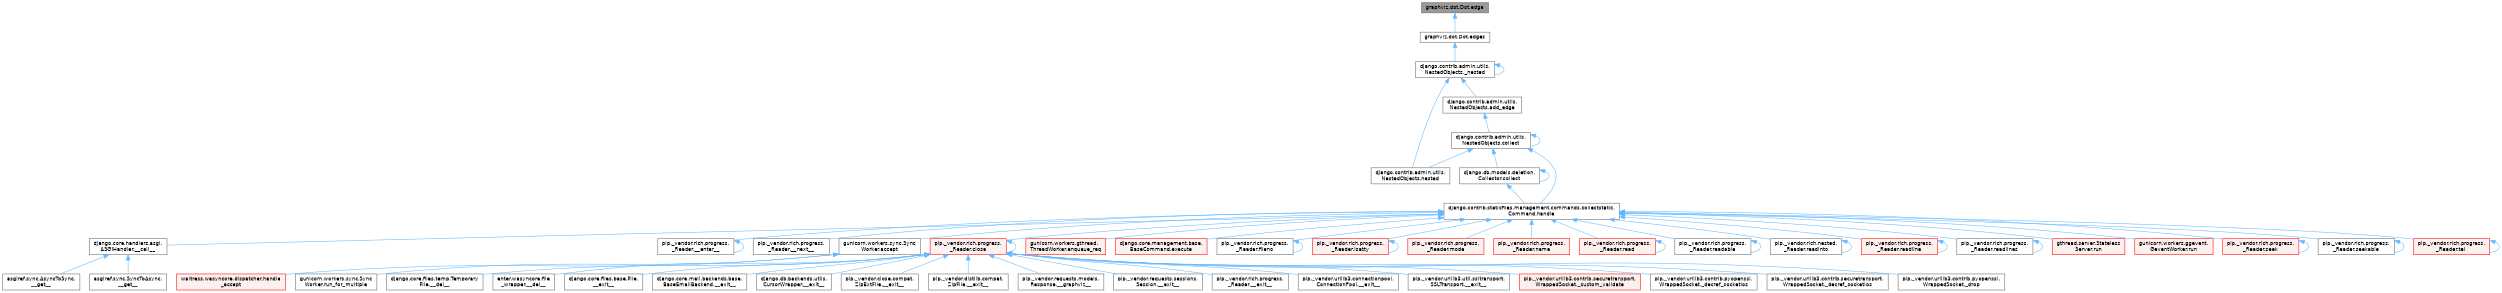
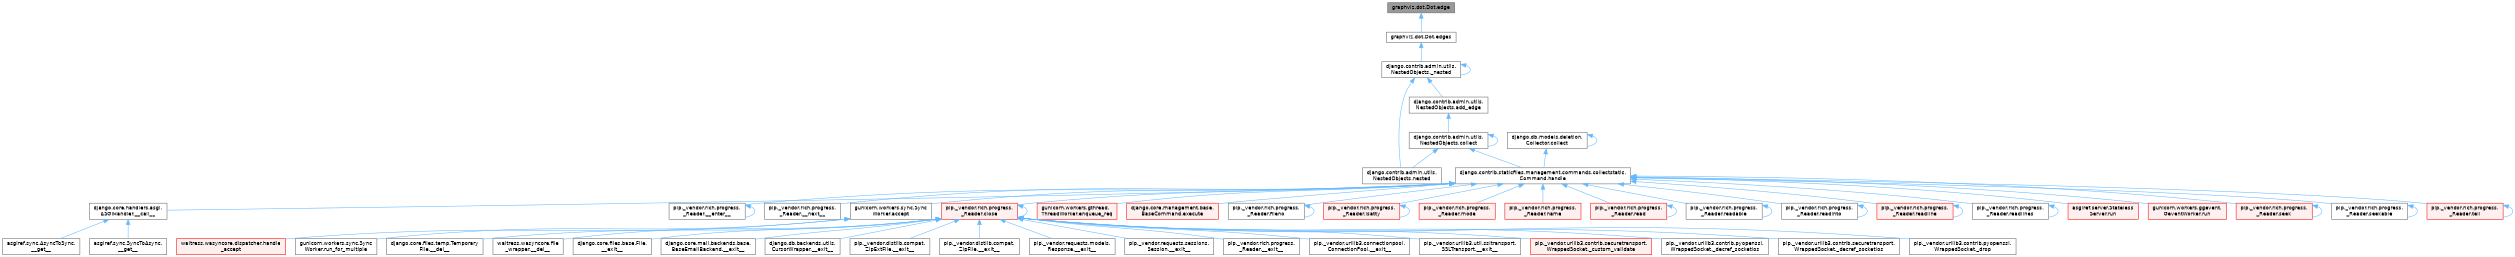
(1496, 161) -> none
(1806, 247) -> (1820, 211)
(2089, 247) -> (2103, 211)
(524, 282) -> (528, 247)
(880, 282) -> (890, 247)
(1061, 282) -> (1072, 247)
